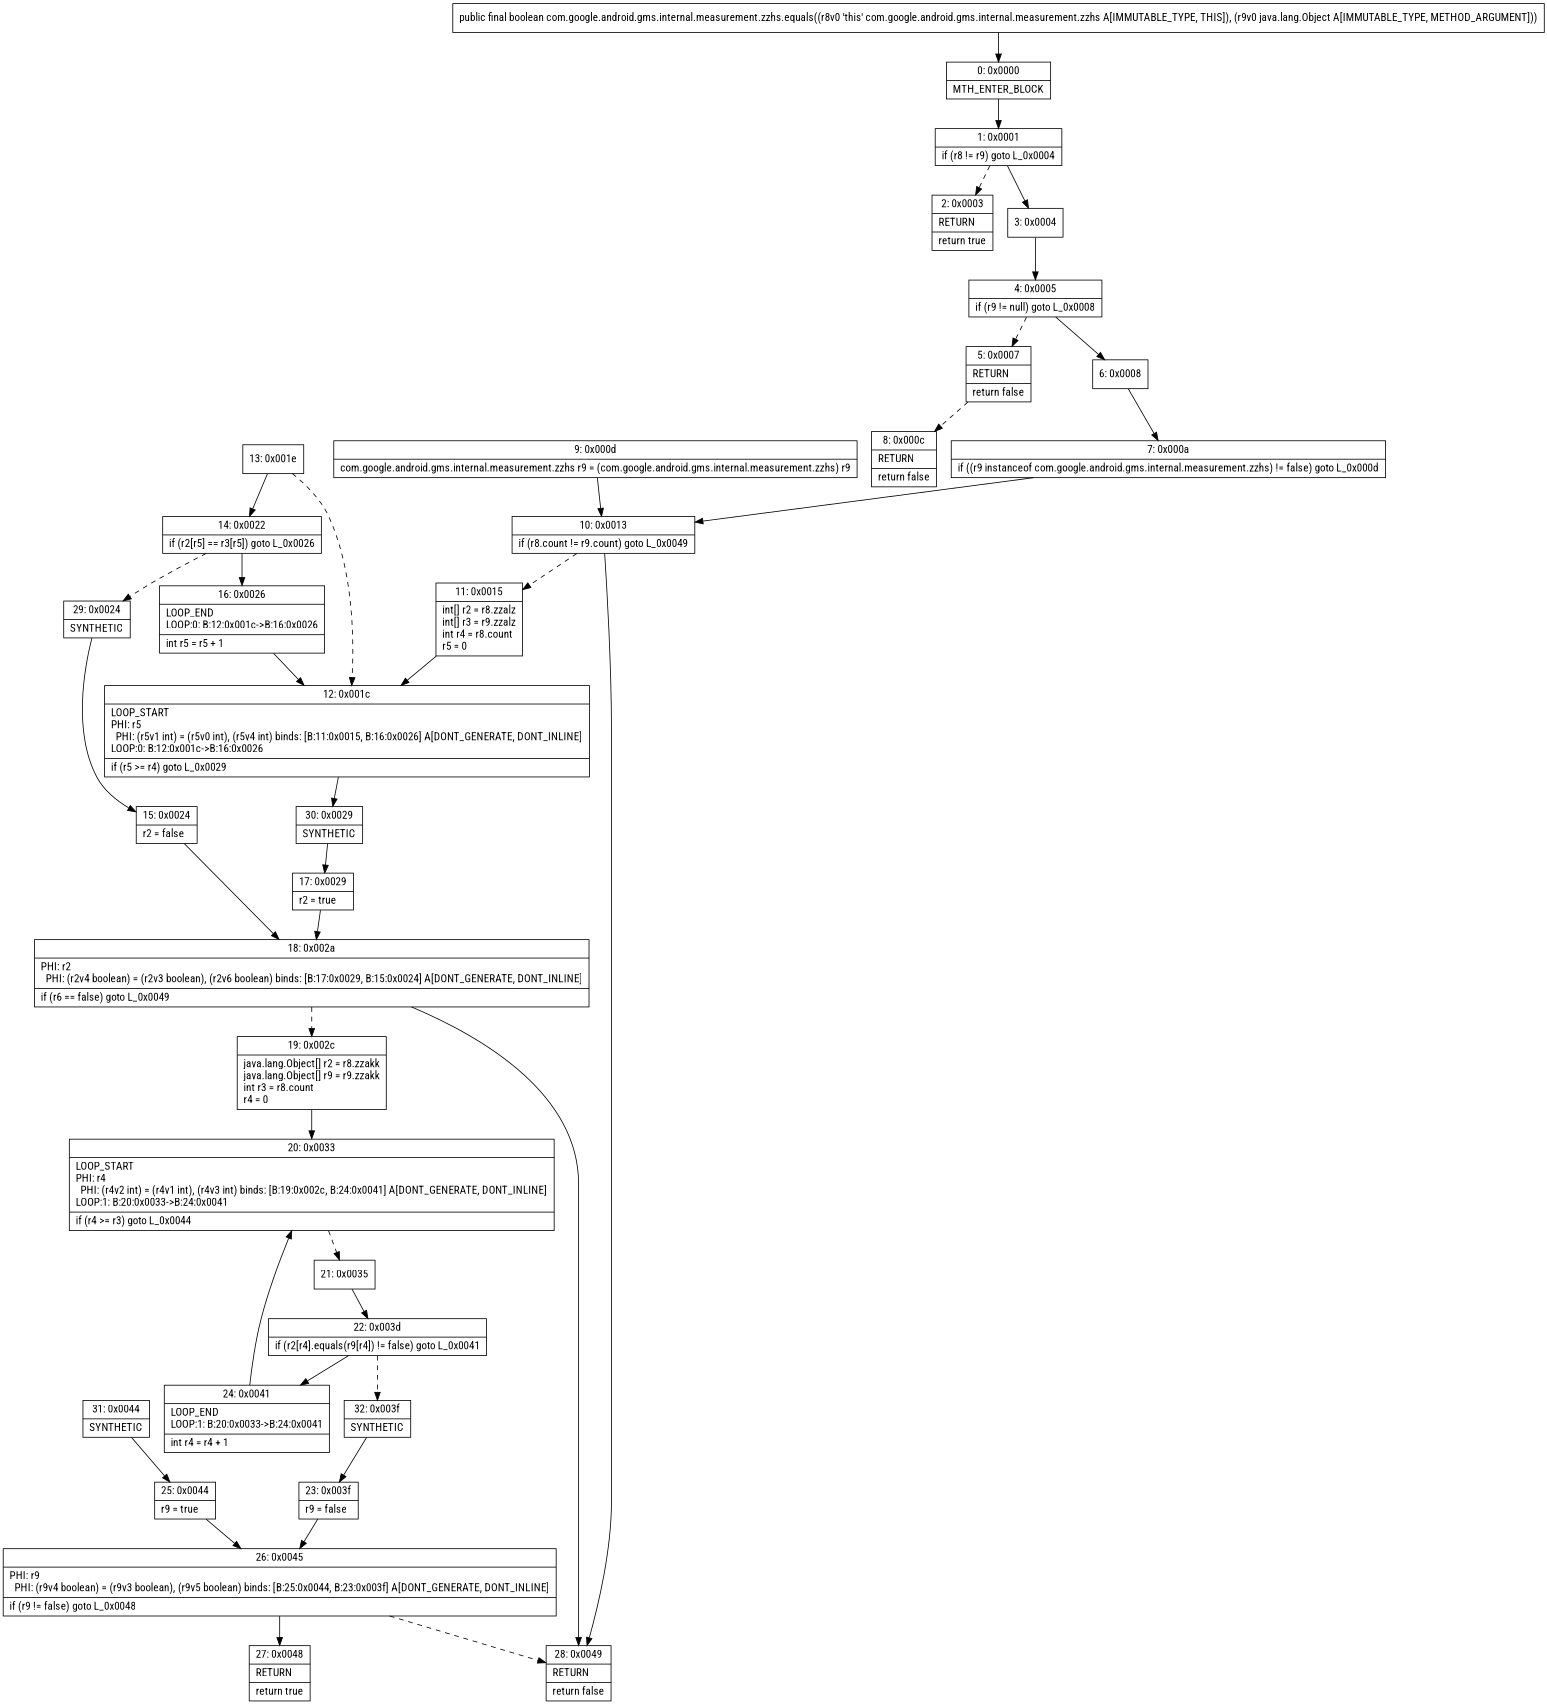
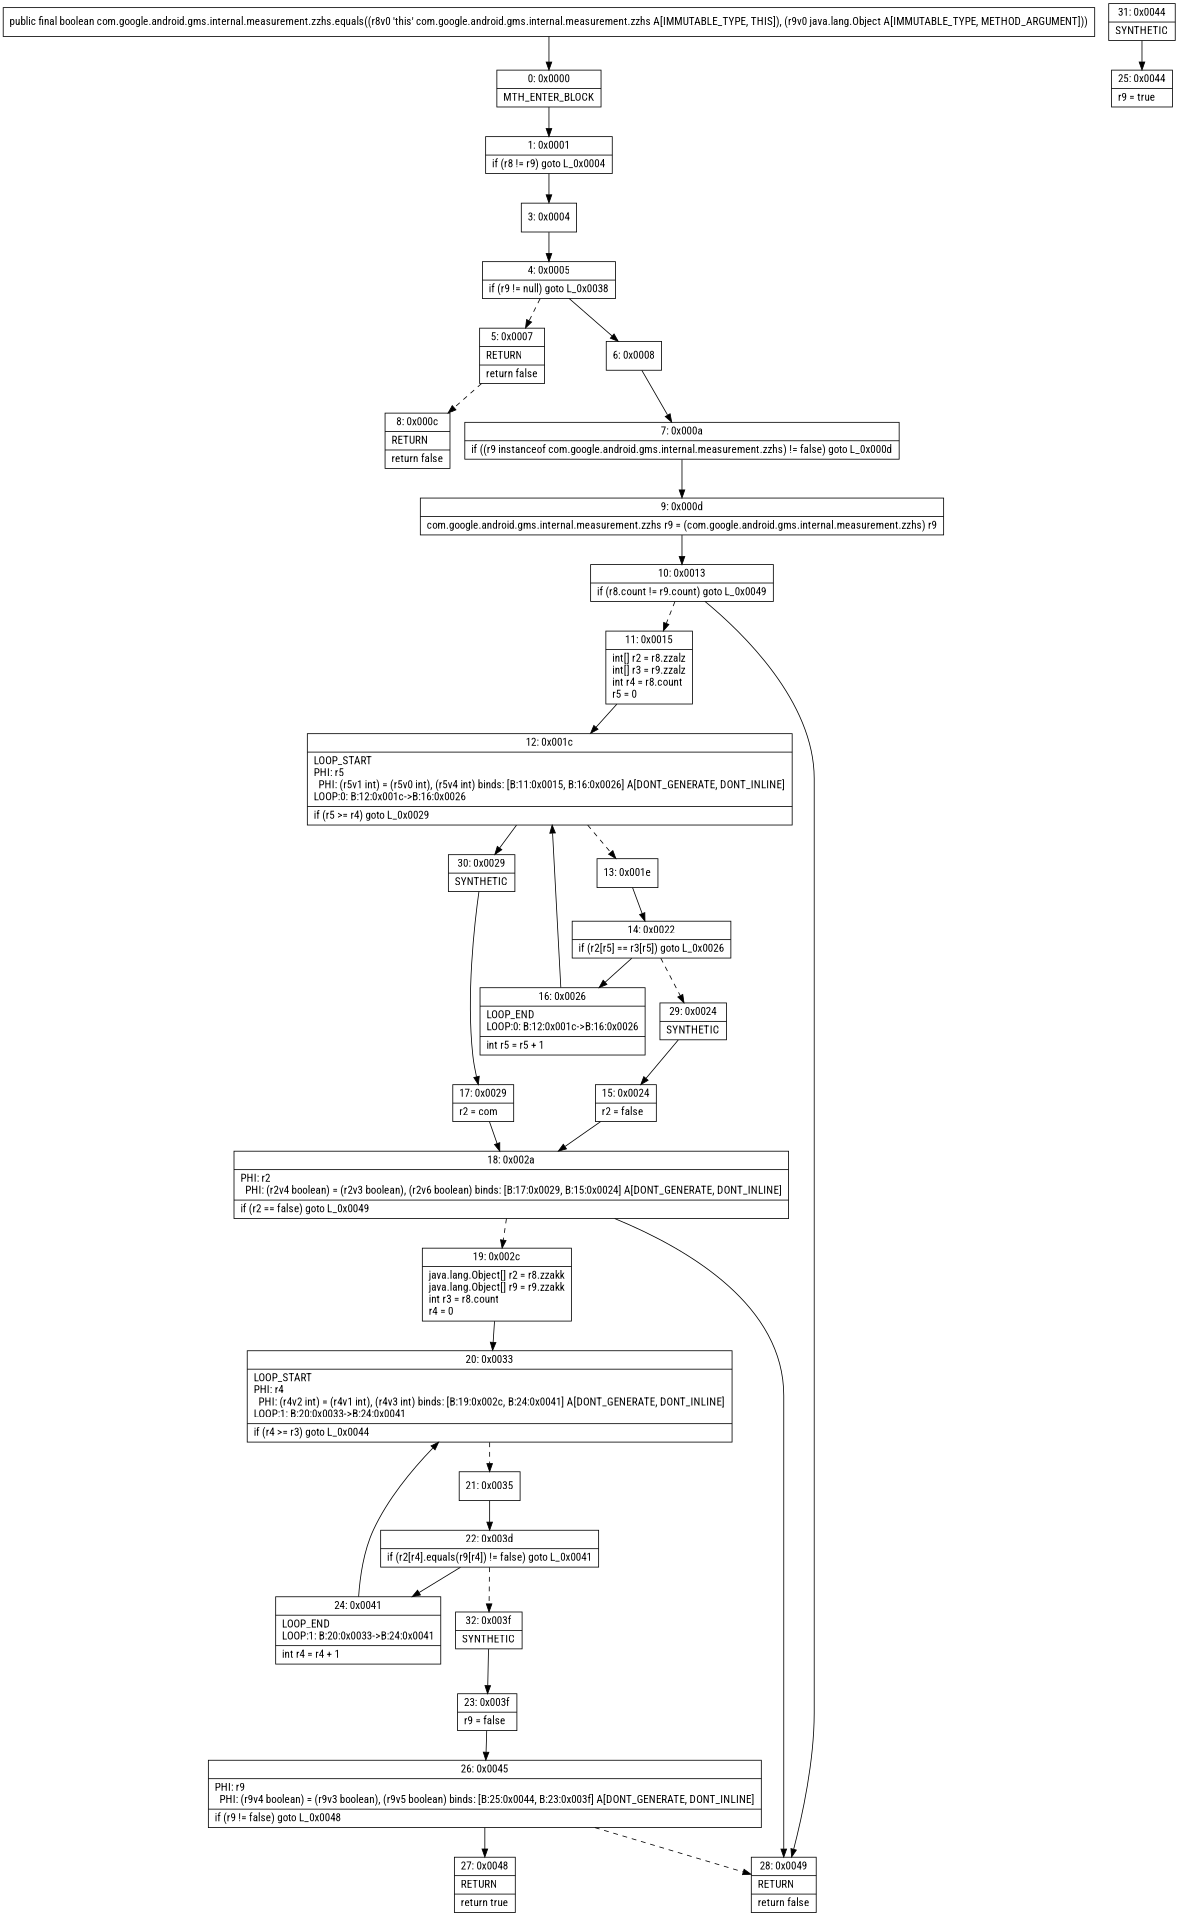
(962, 223) -> none
(1035, 307) -> (549, 289)
(868, 499) -> (682, 475)
(345, 568) -> (599, 839)
(318, 900) -> (479, 1112)
(105, 997) -> (305, 1209)
(220, 1531) -> none
